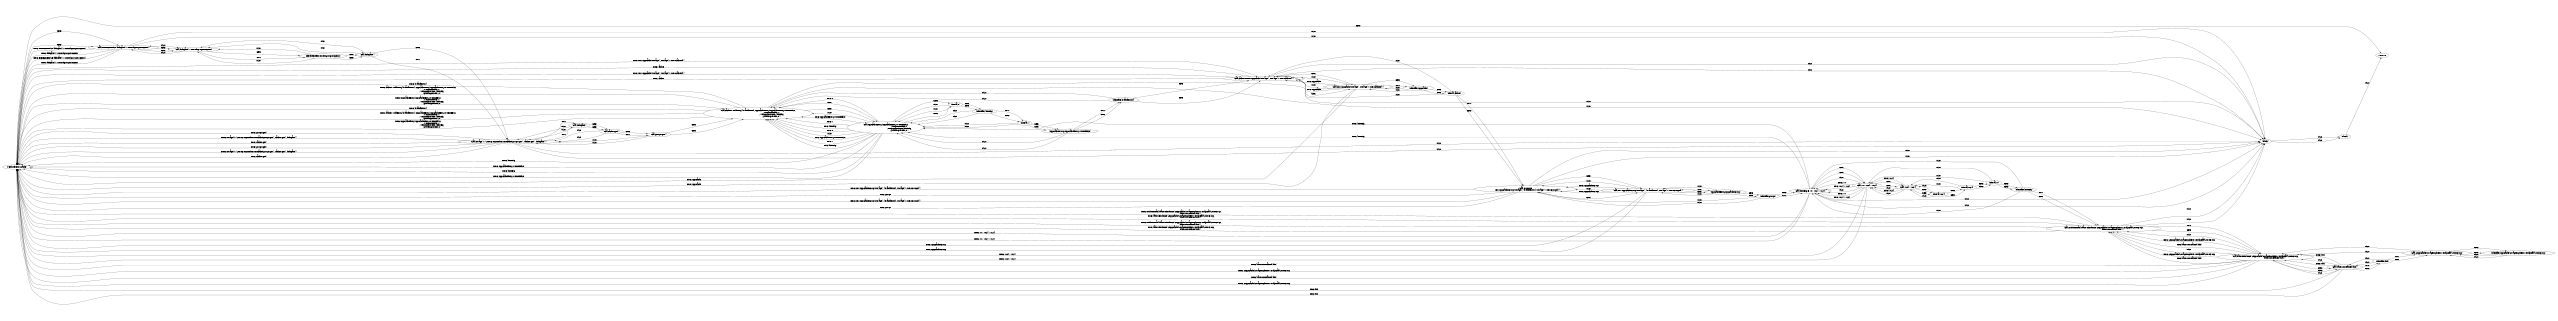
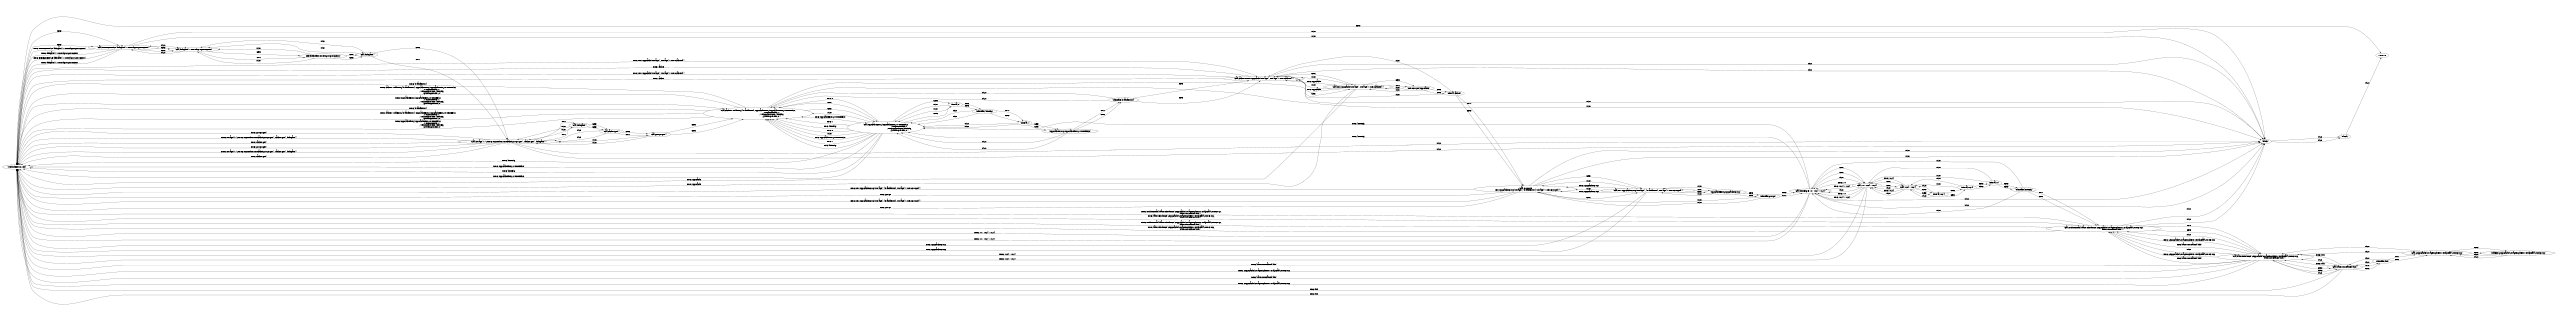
(1418, 88) -> (1418, 88)
(17, 167) -> (17, 167)
(2518, 253) -> (2518, 253)
